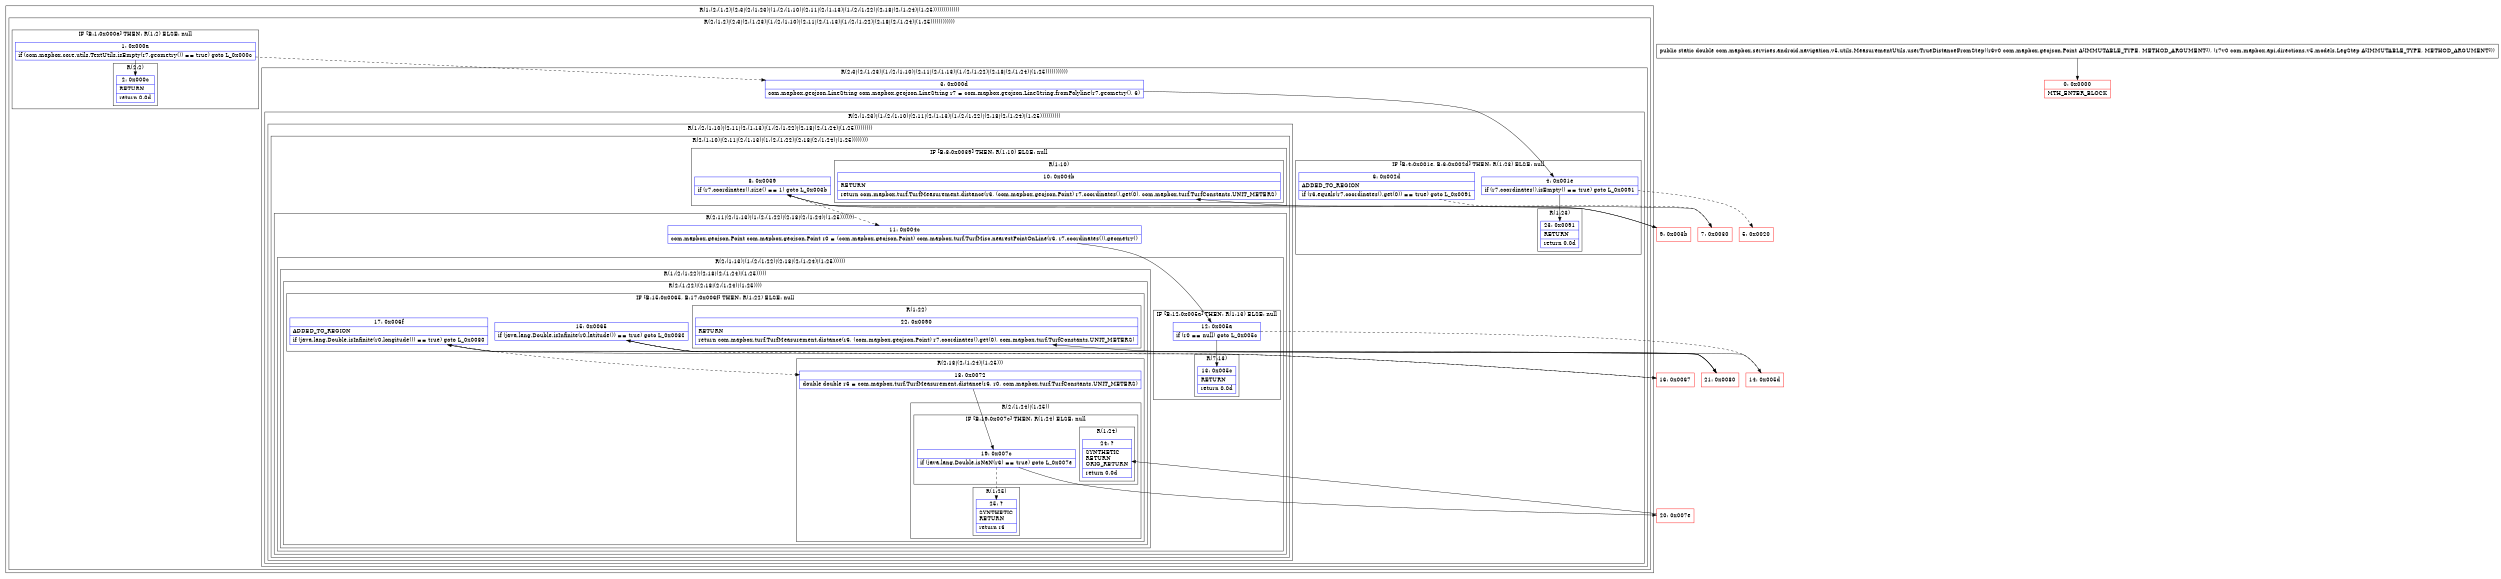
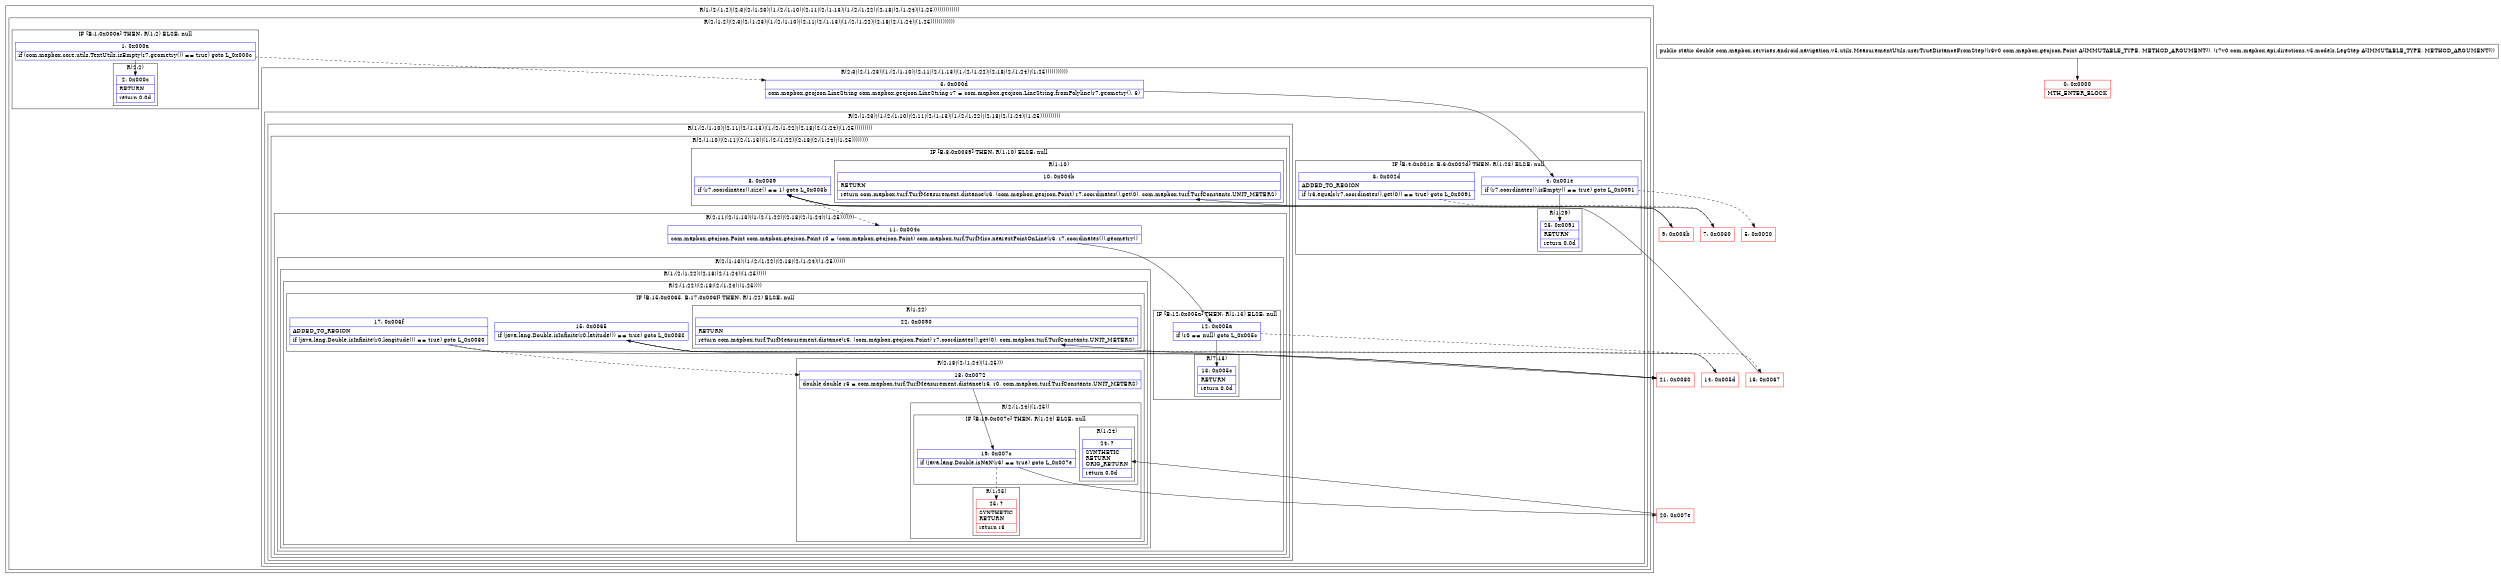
(1560, 213) -> (1560, 213)
(1054, 354) -> (1308, 207)
(996, 516) -> (996, 516)
